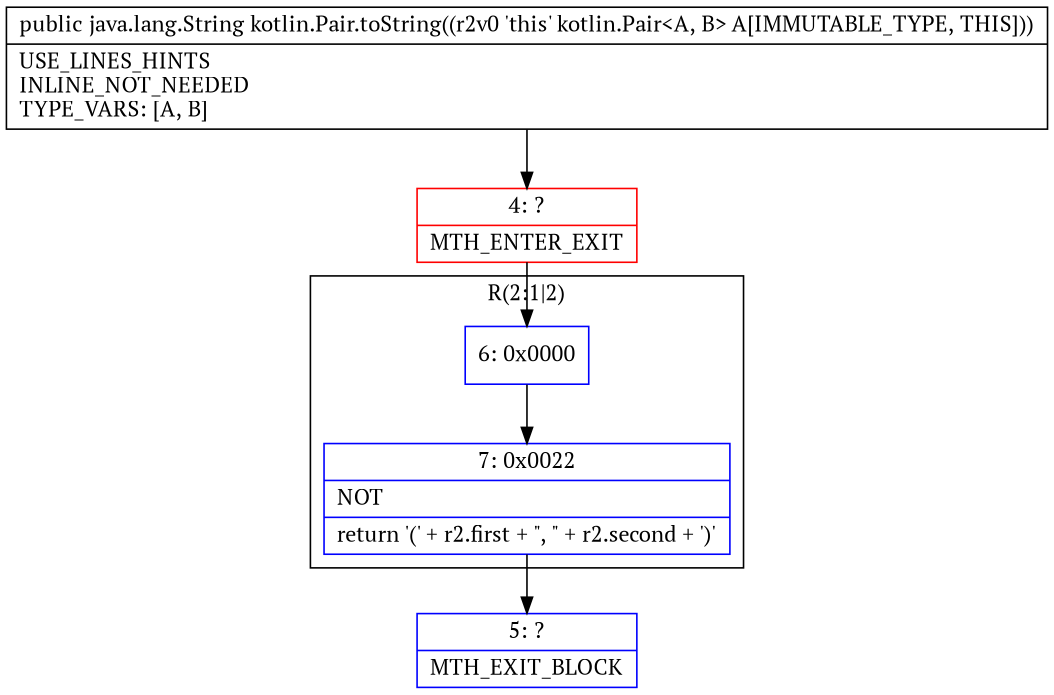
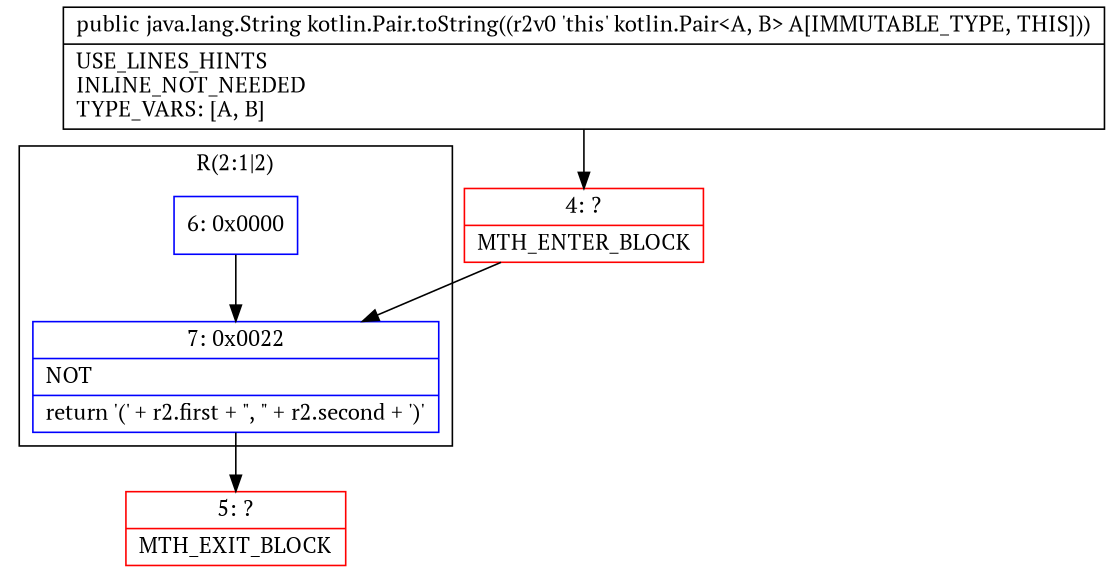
(527, 243) -> (584, 243)
(527, 286) -> (439, 289)
(527, 650) -> (236, 529)
